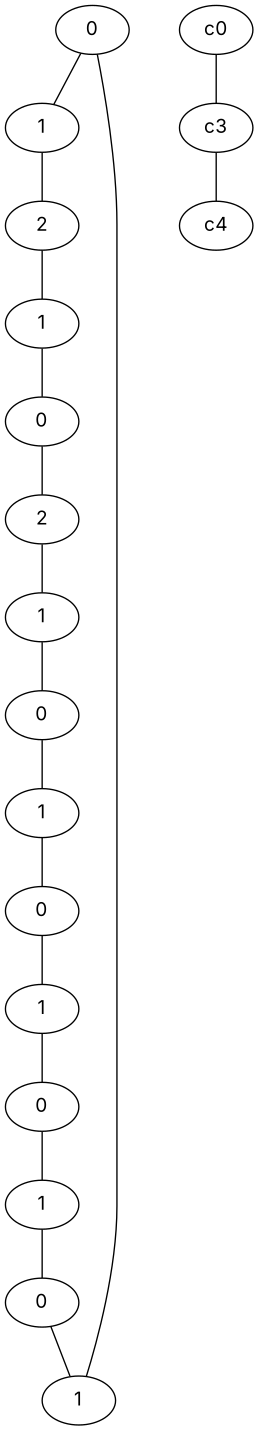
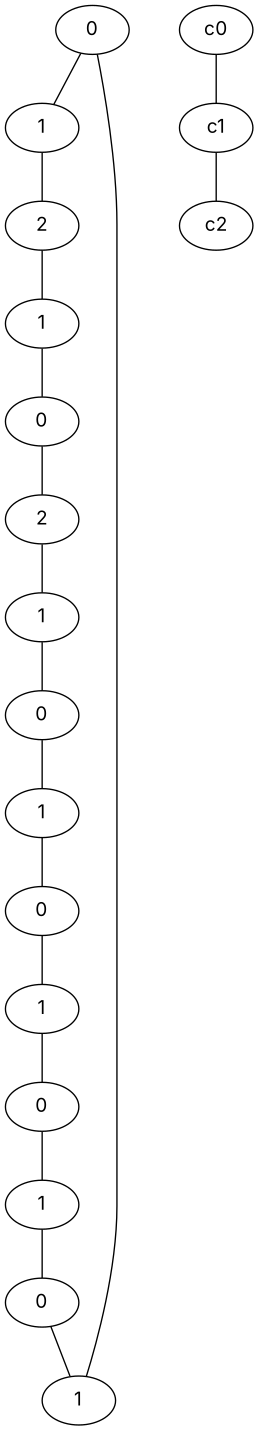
(216, 128) -> (216, 128)
(216, 226) -> (216, 226)
